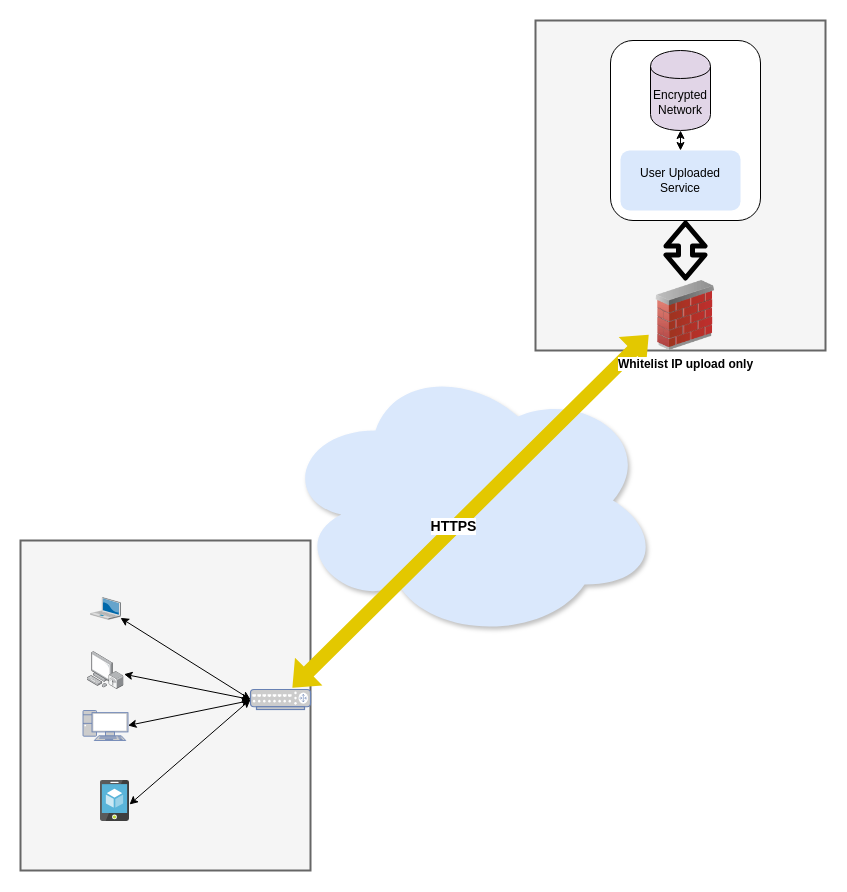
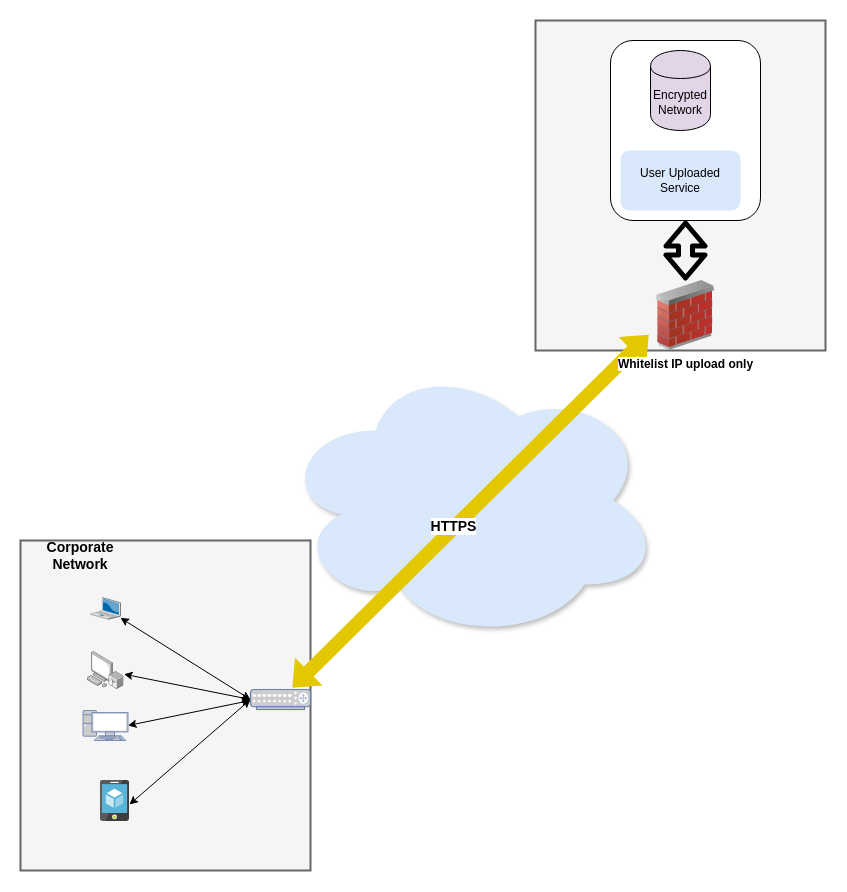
(681, 141) -> none
none -> (81, 556)
